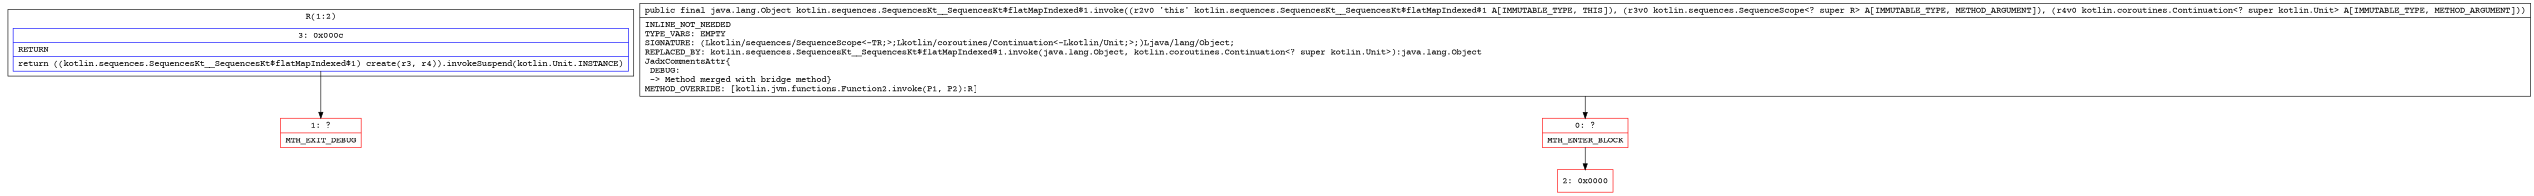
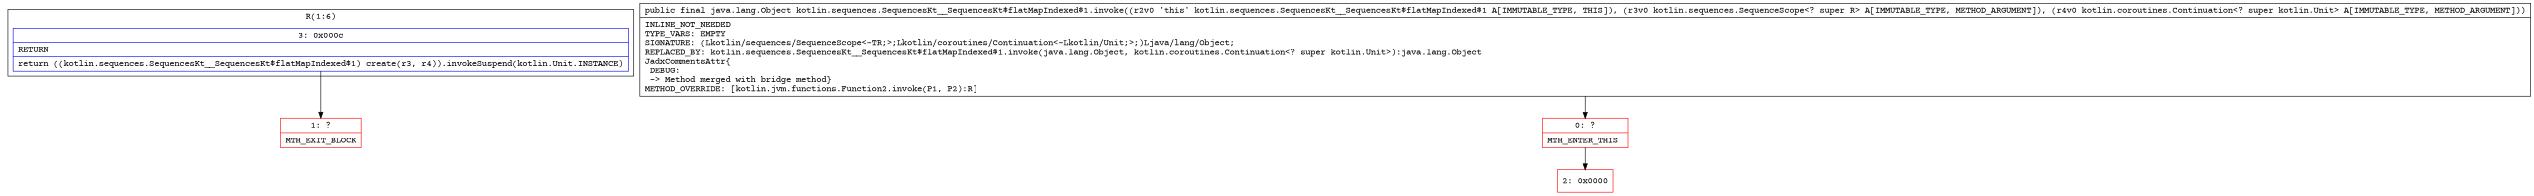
(321, 16) -> (321, 16)
(321, 140) -> (321, 140)
(1585, 140) -> (1583, 140)
